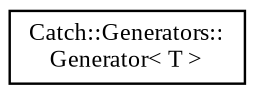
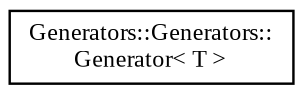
(127, 47) -> (152, 47)
